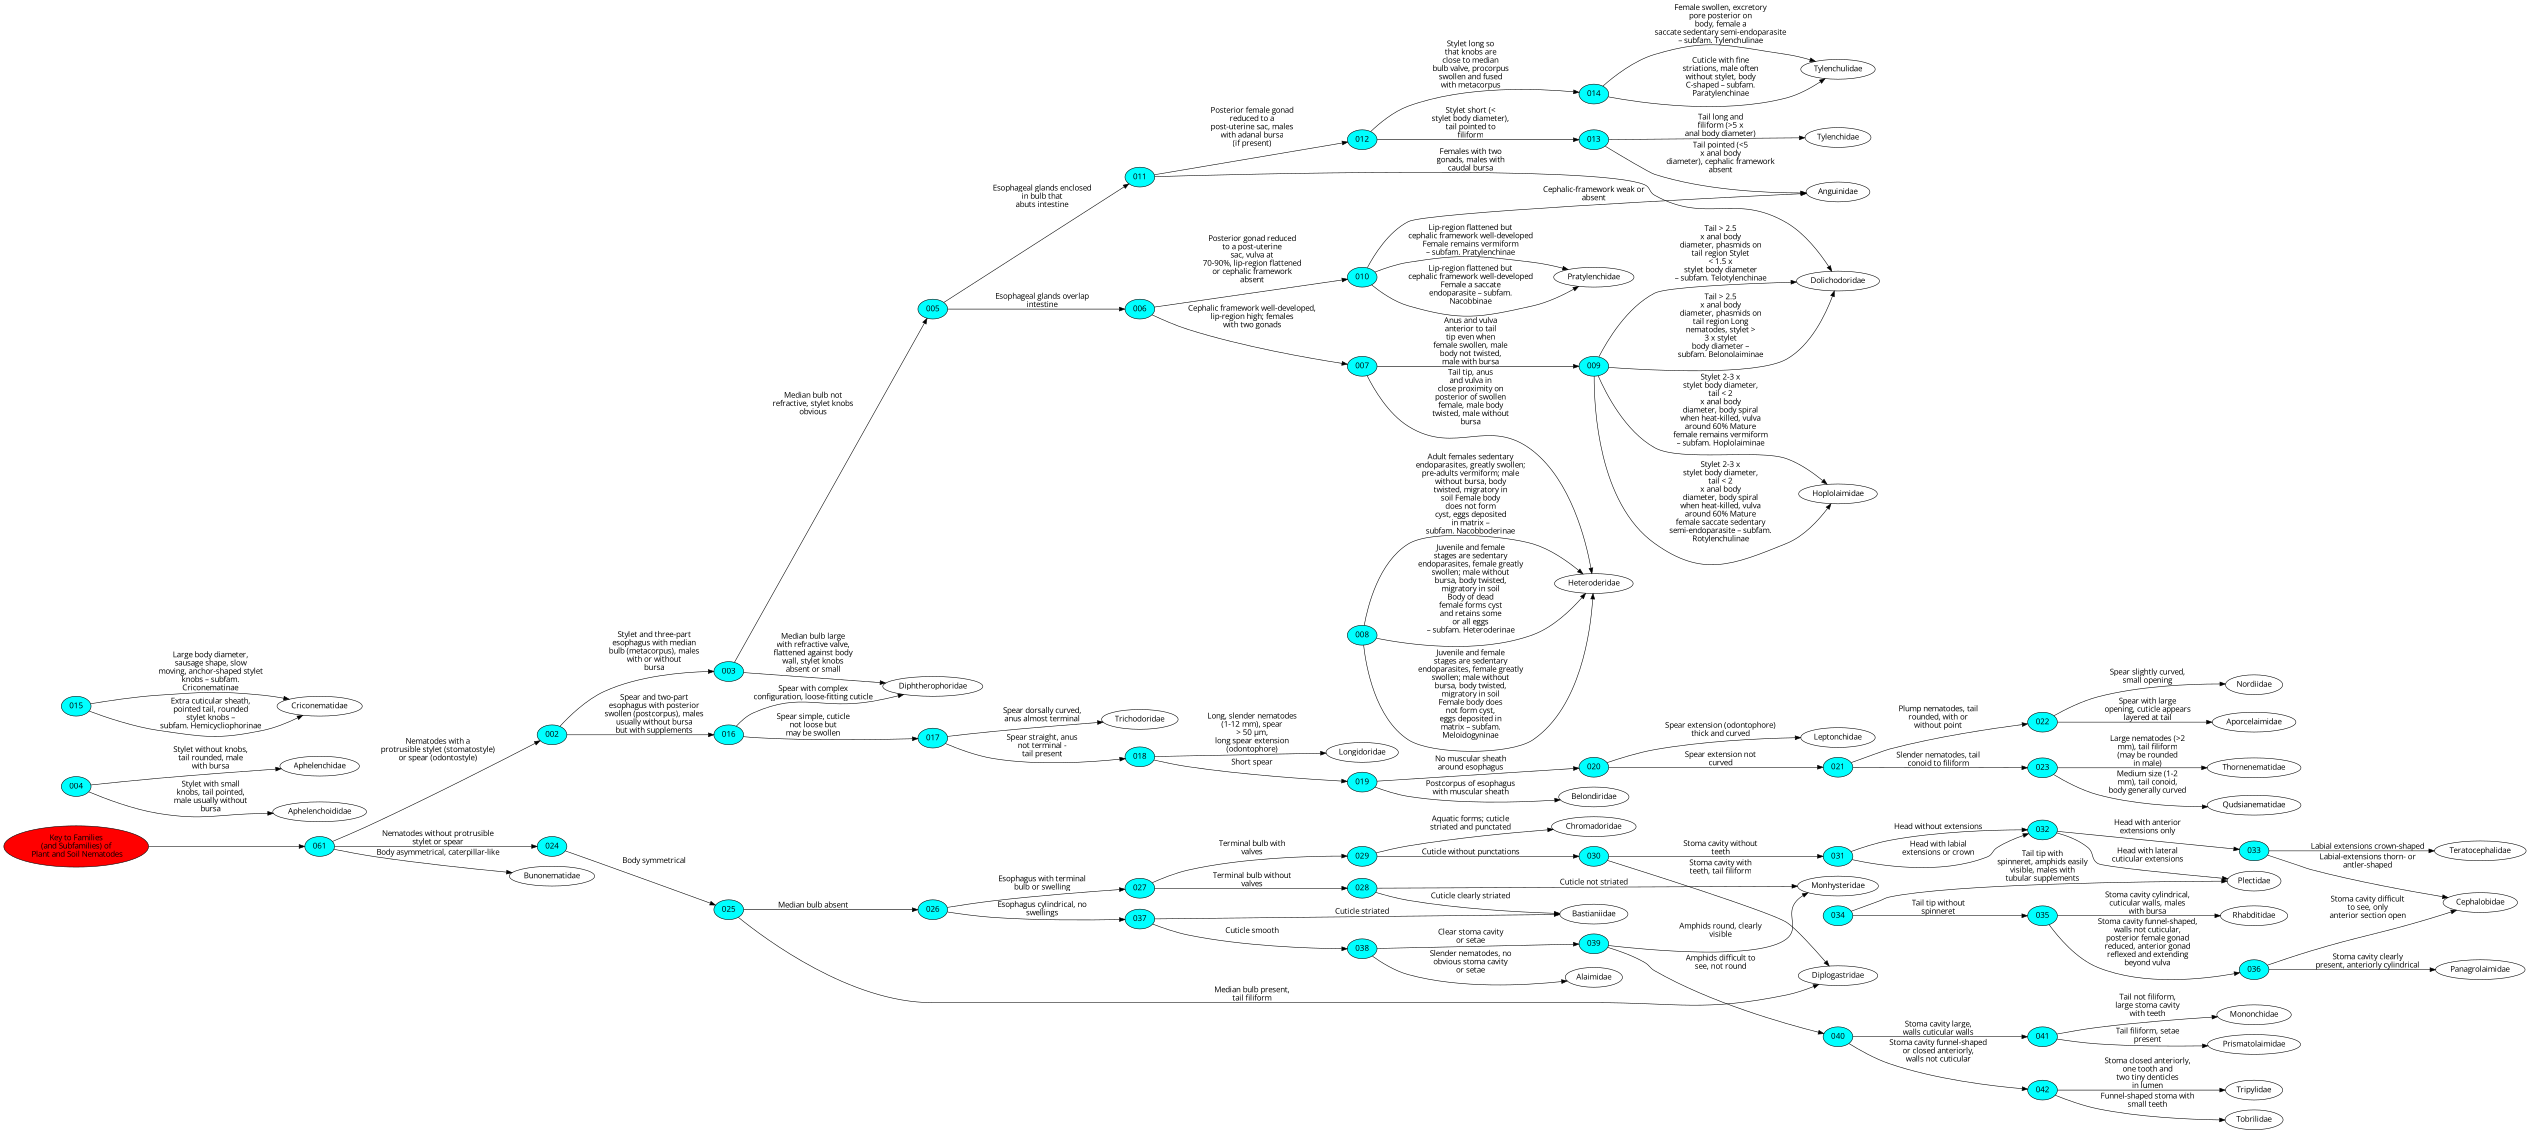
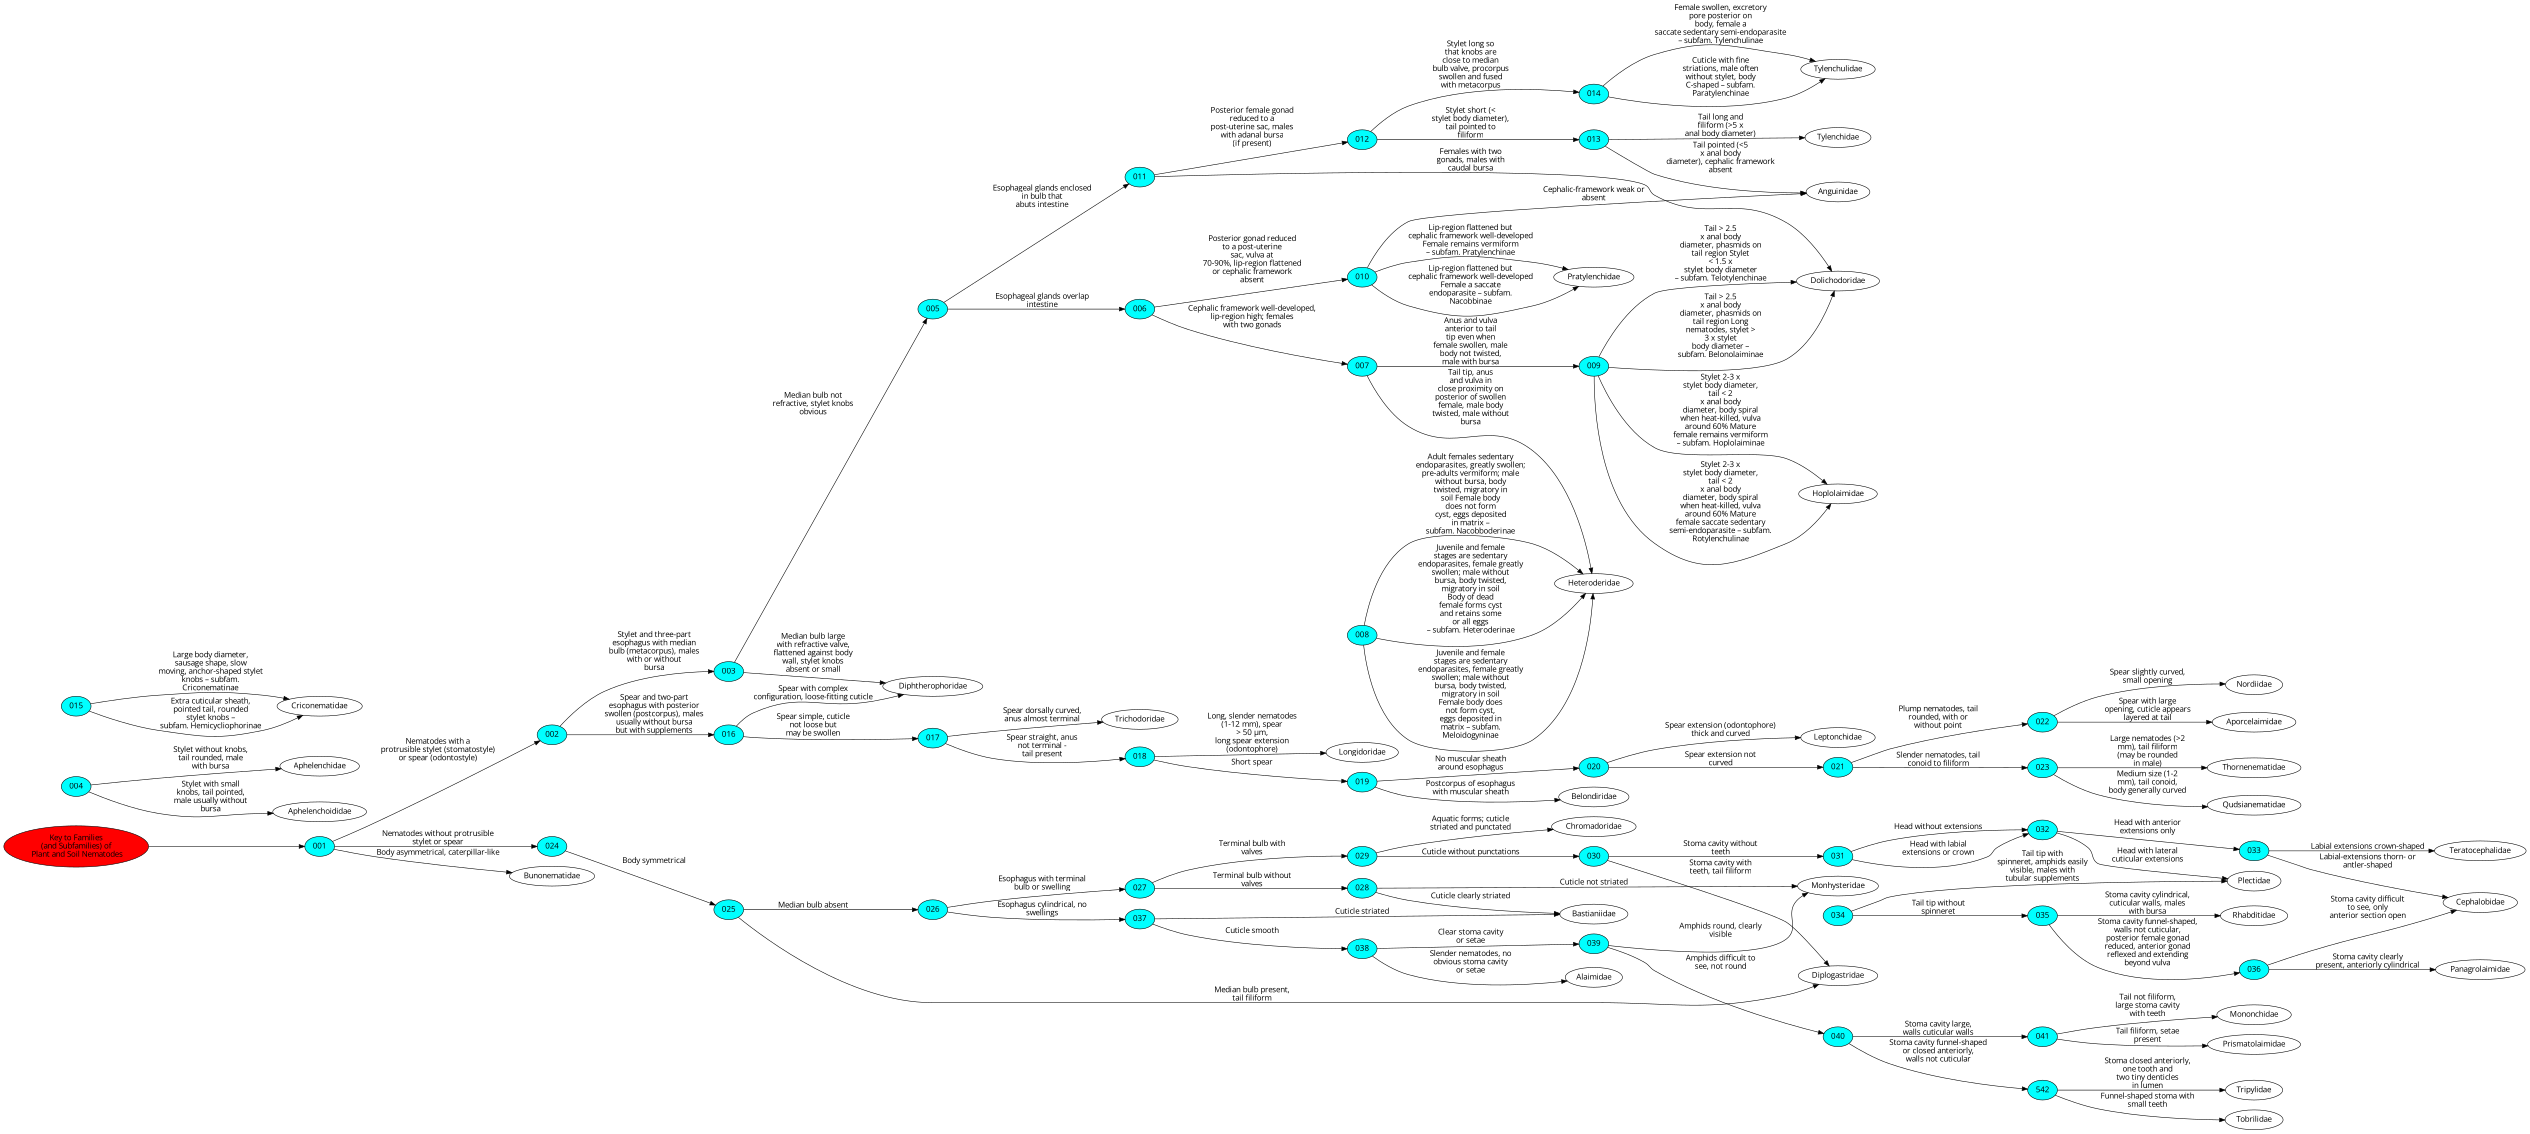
(320, 846) -> (320, 846)
(2043, 1090) -> (2043, 1090)
